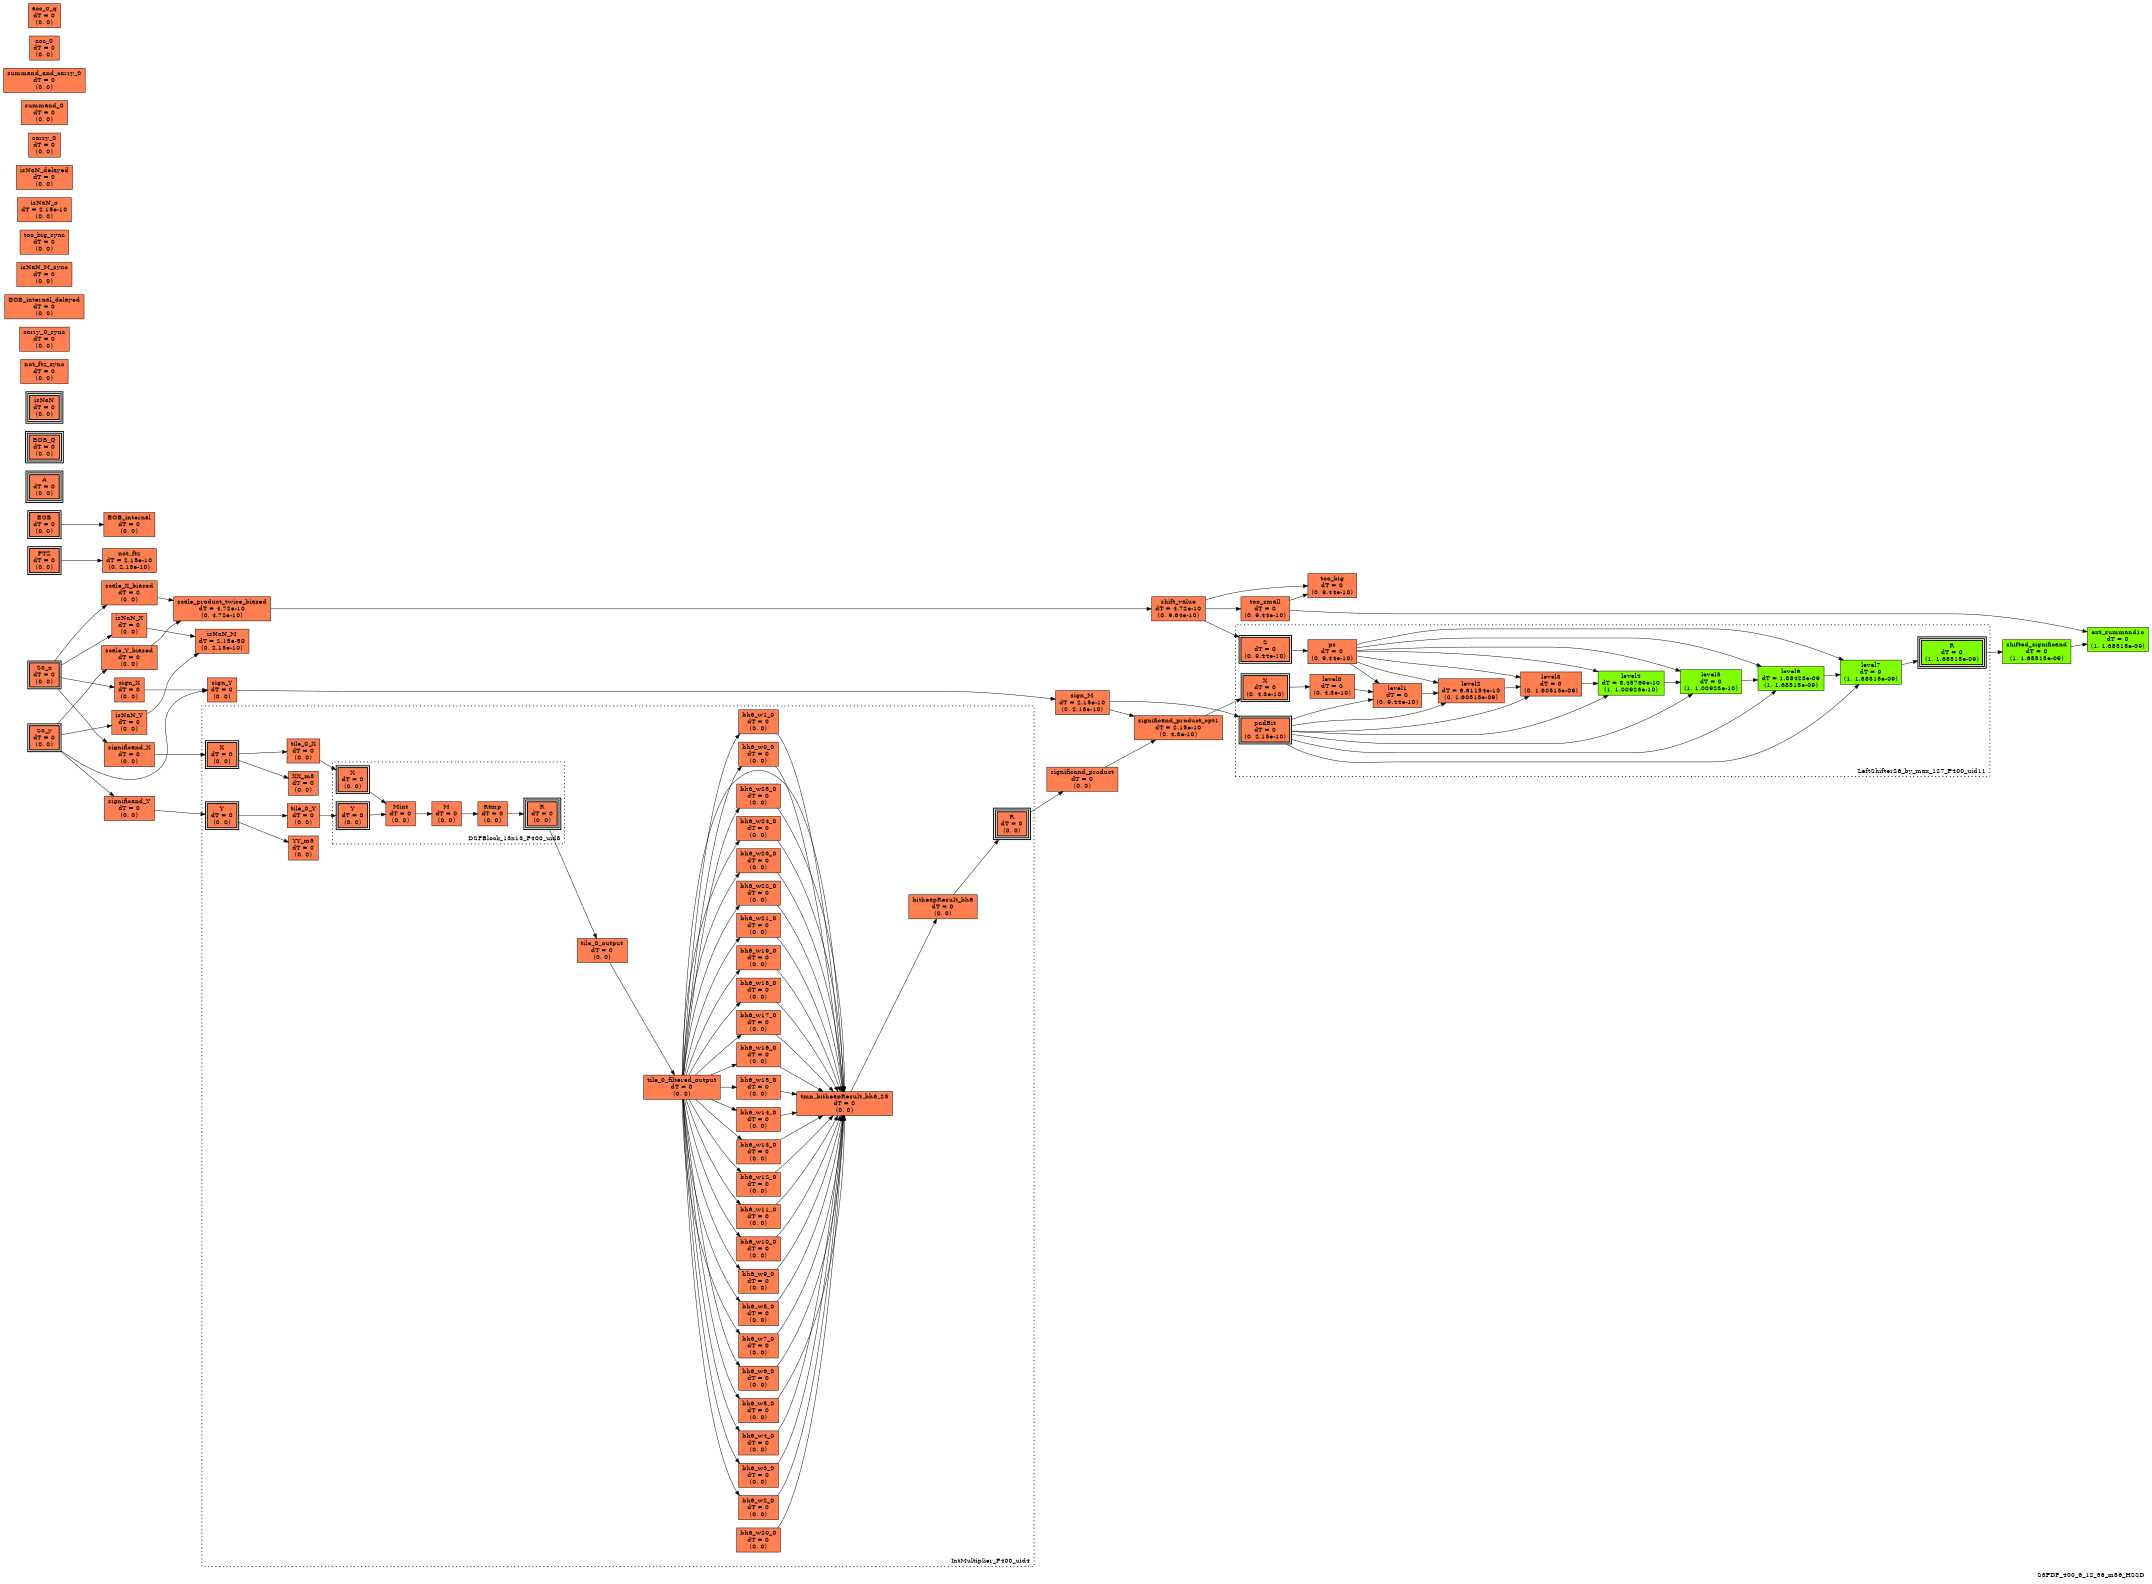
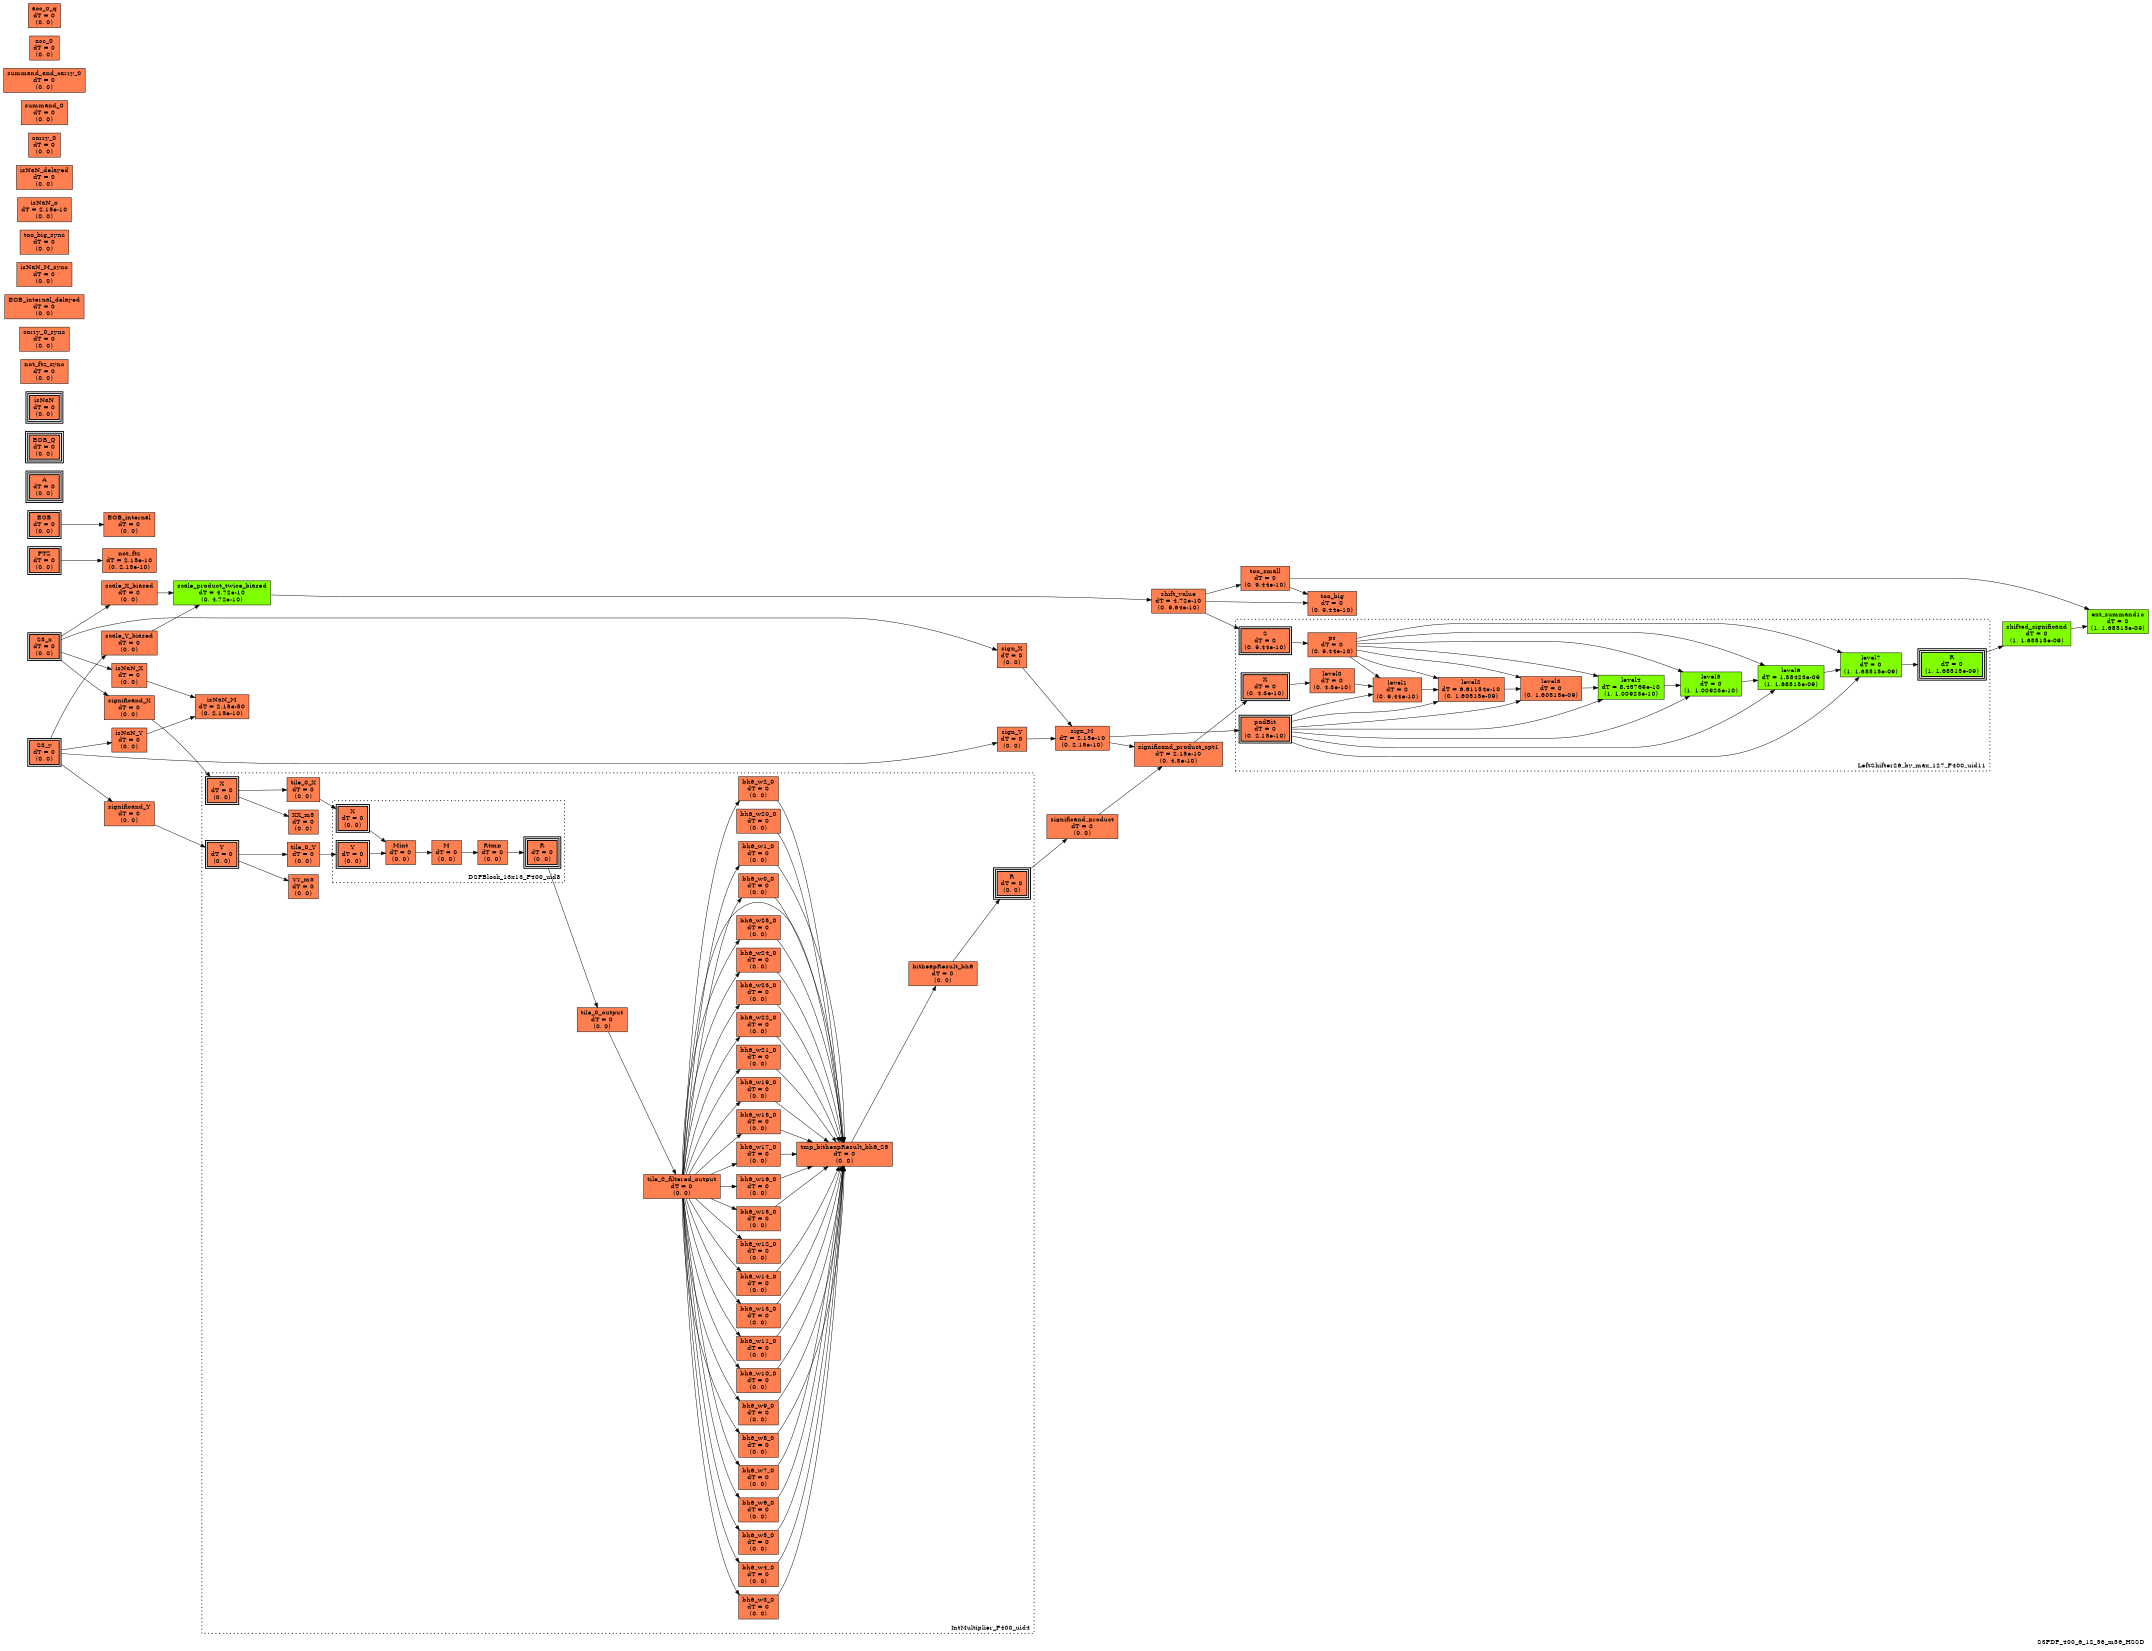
(222, 609) -> (222, 593)
(173, 690) -> (1046, 695)
(803, 1146) -> none
